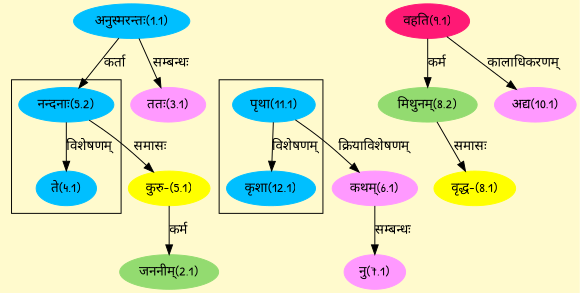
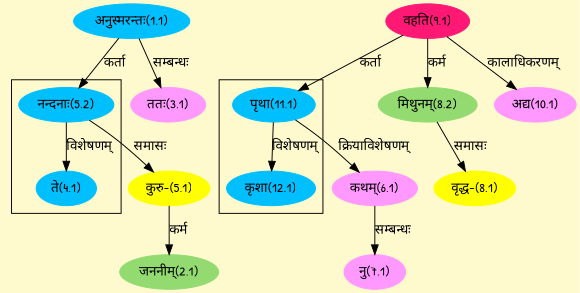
none -> (355, 61)
